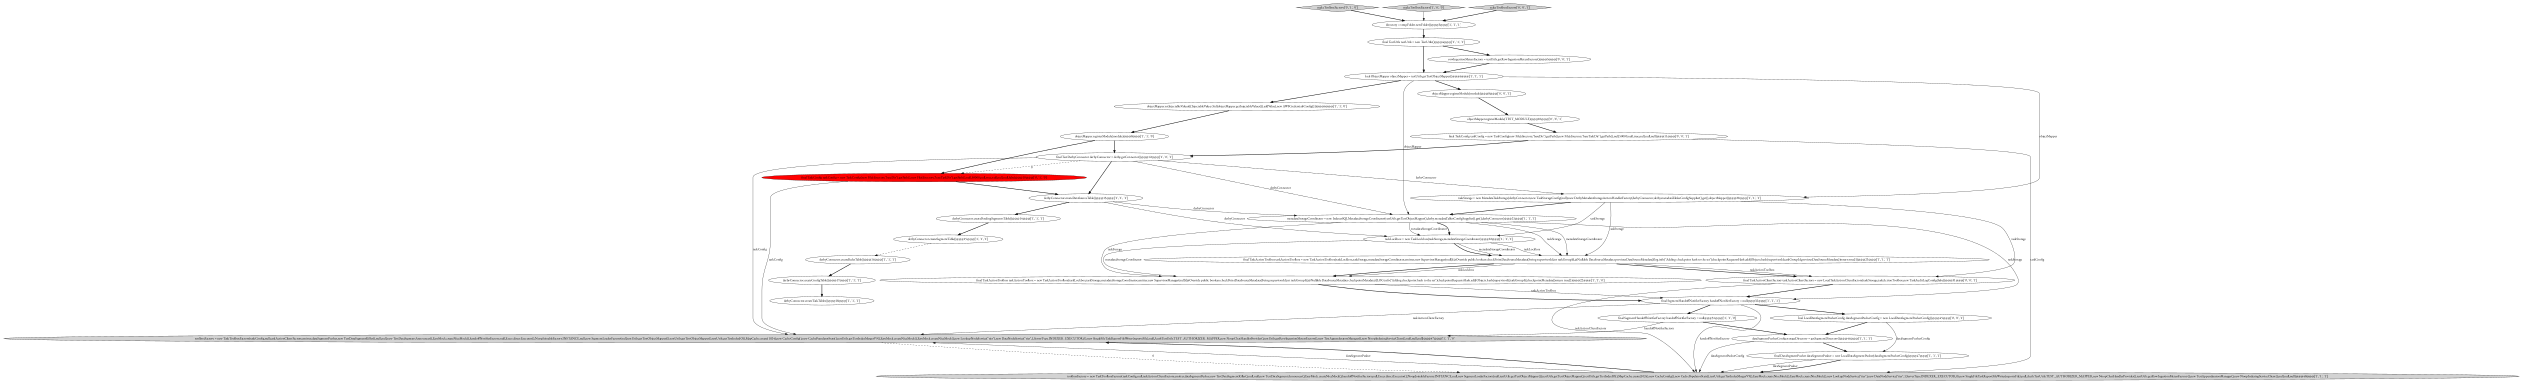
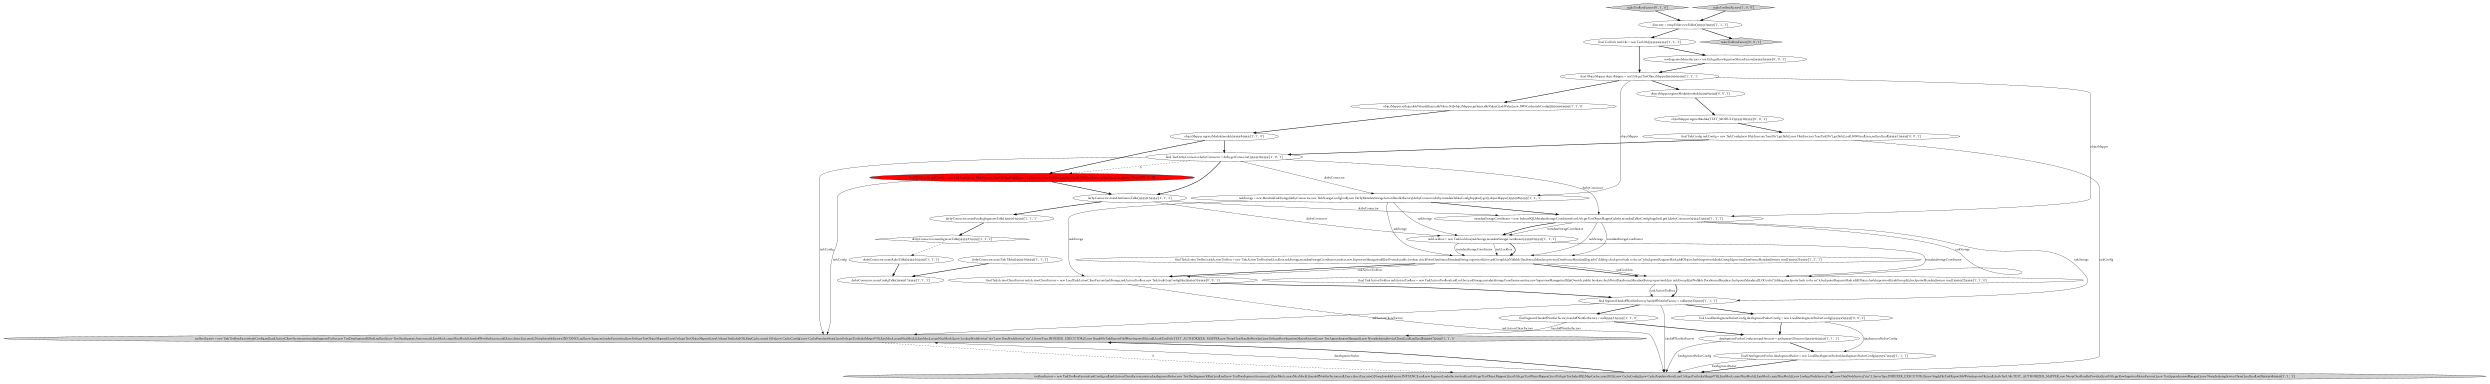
(1424, 15) -> (1714, 15)
(1471, 15) -> (1716, 33)
(948, 239) -> (952, 239)
(822, 289) -> (952, 270)
